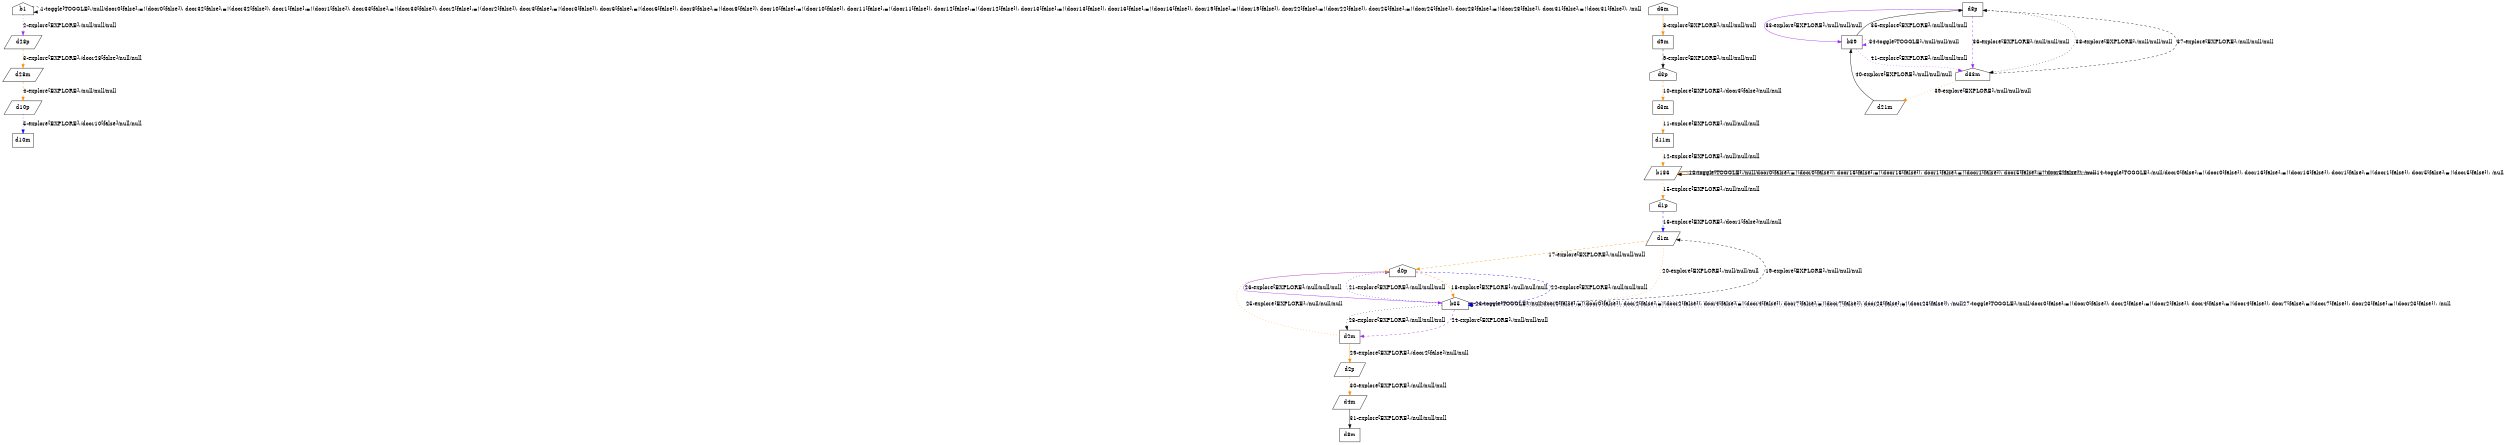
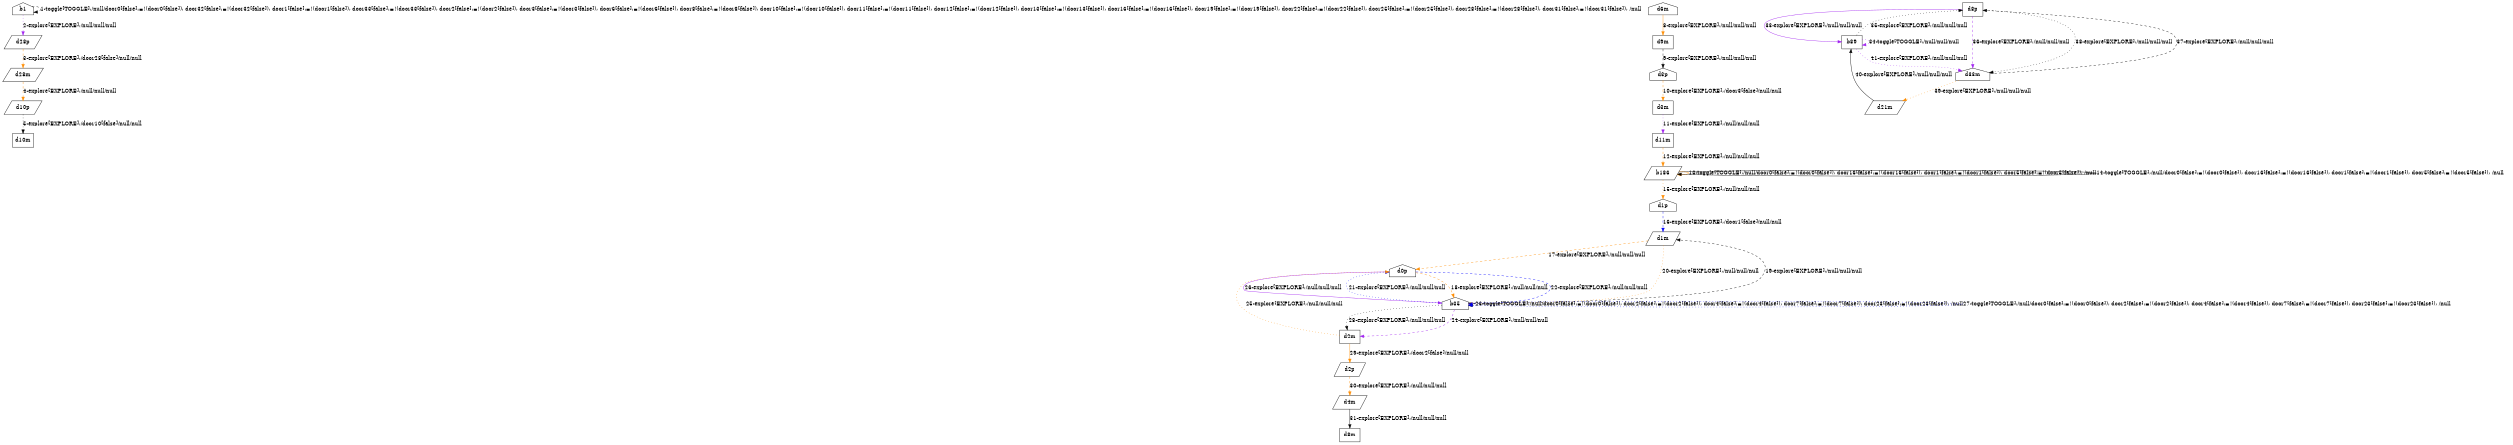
(1905, 15) -> (1905, 15)
(23, 122) -> (23, 122)
(1663, 122) -> (1663, 122)
(1663, 155) -> (1663, 155)
